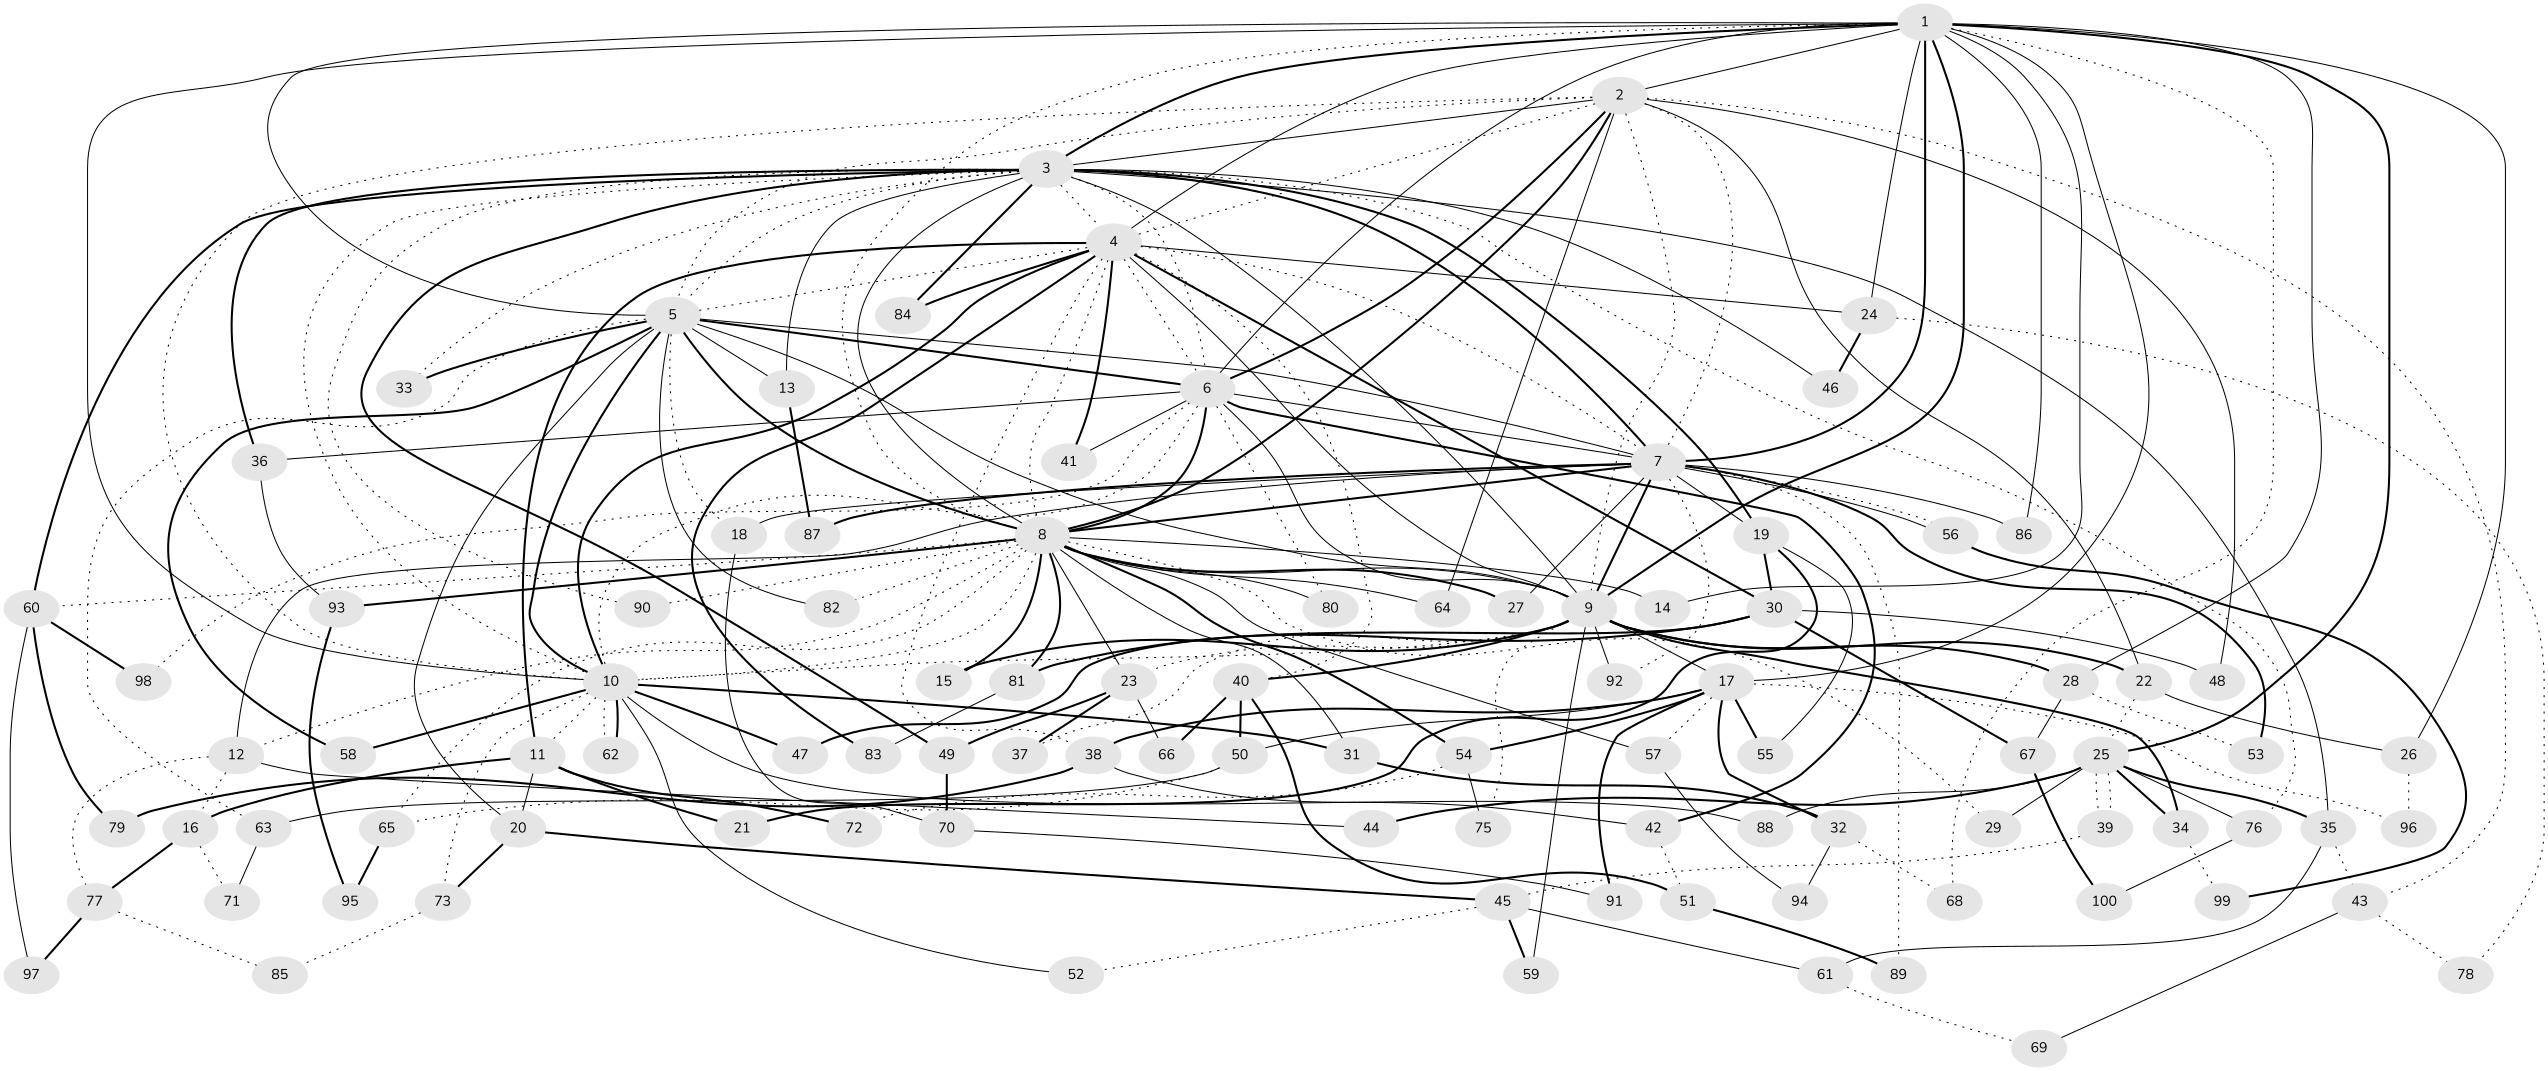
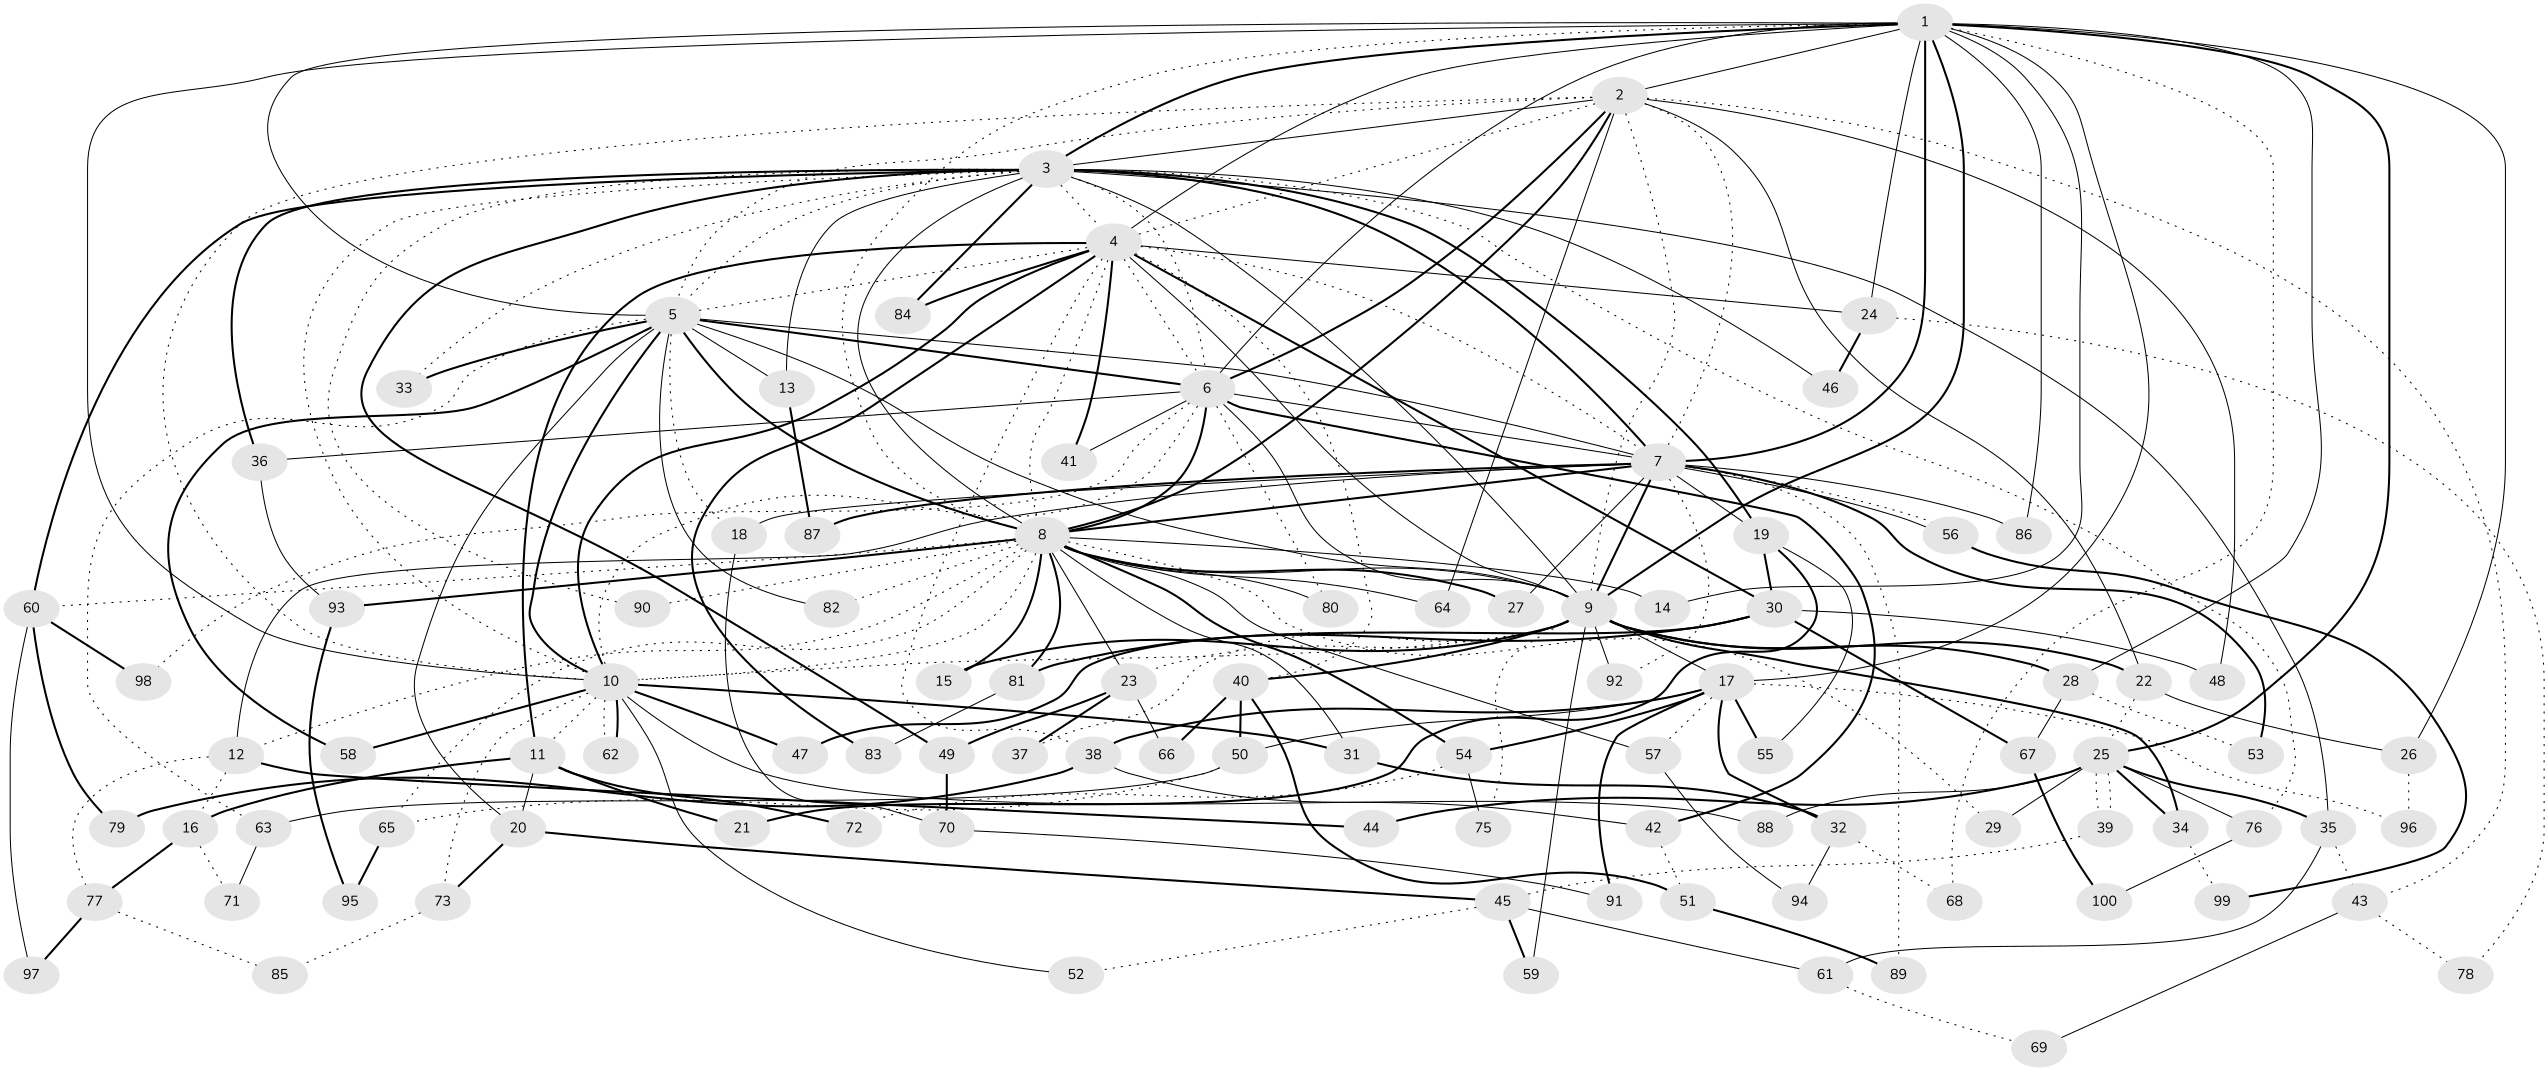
(1046, 812) -> (1046, 812)
